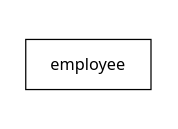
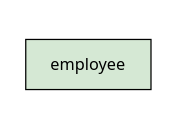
(88, 64) -> (88, 64)
